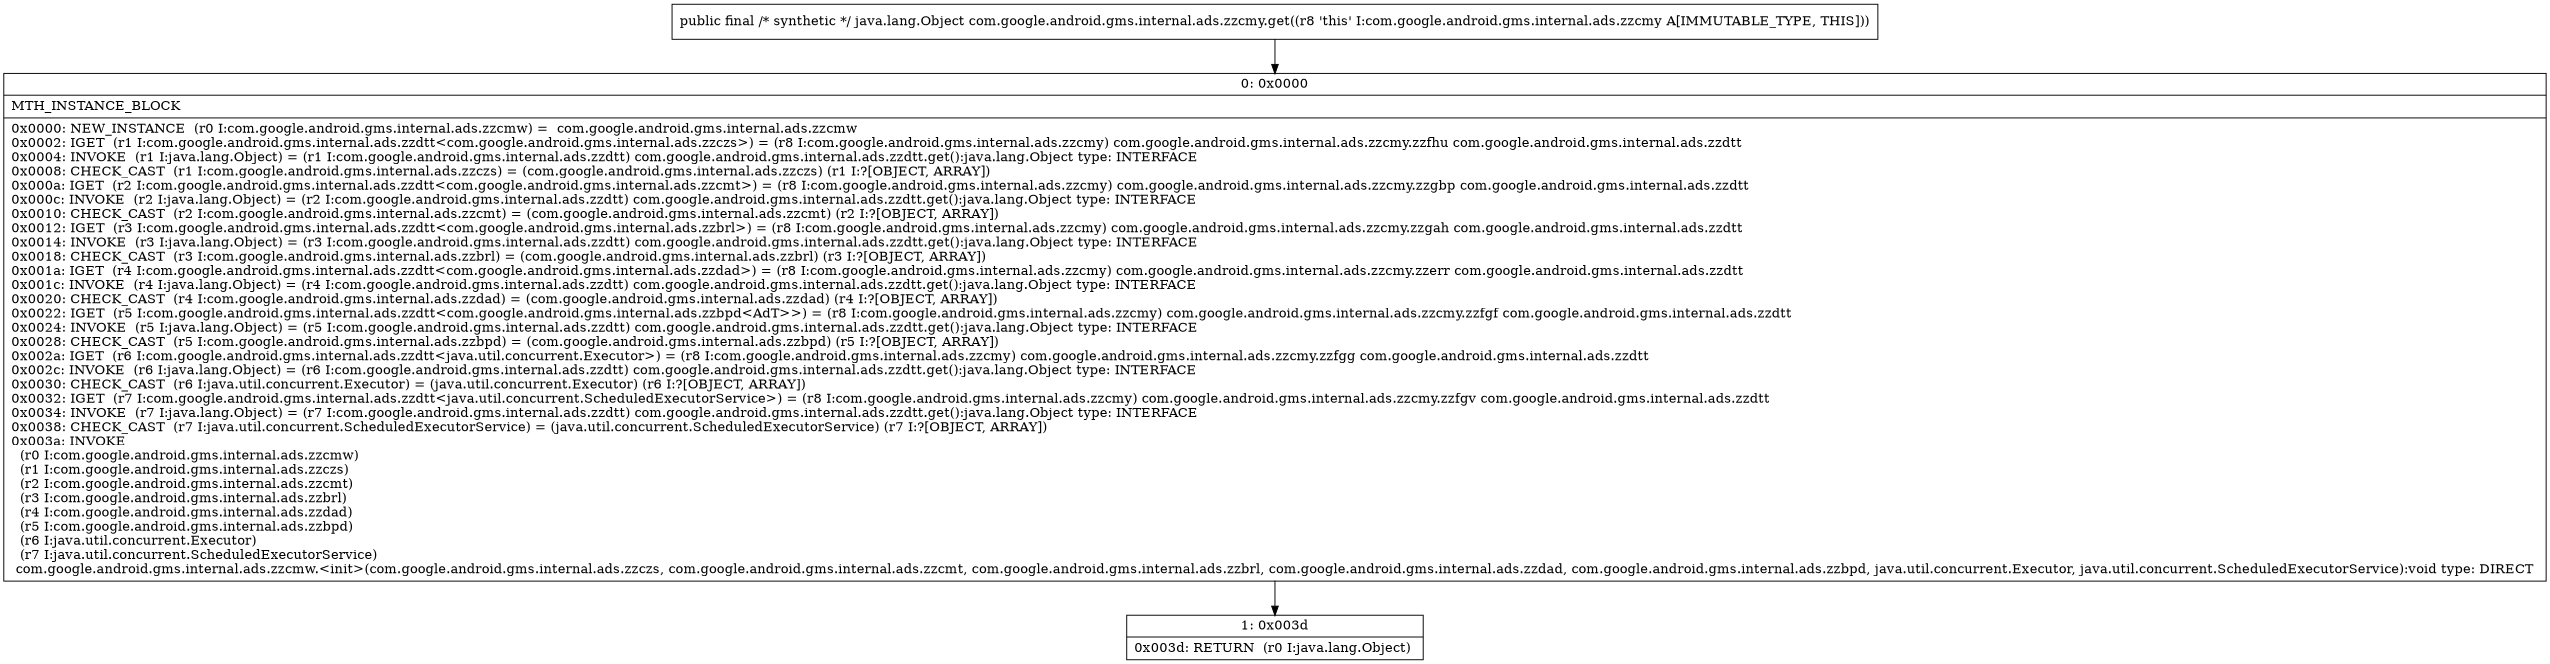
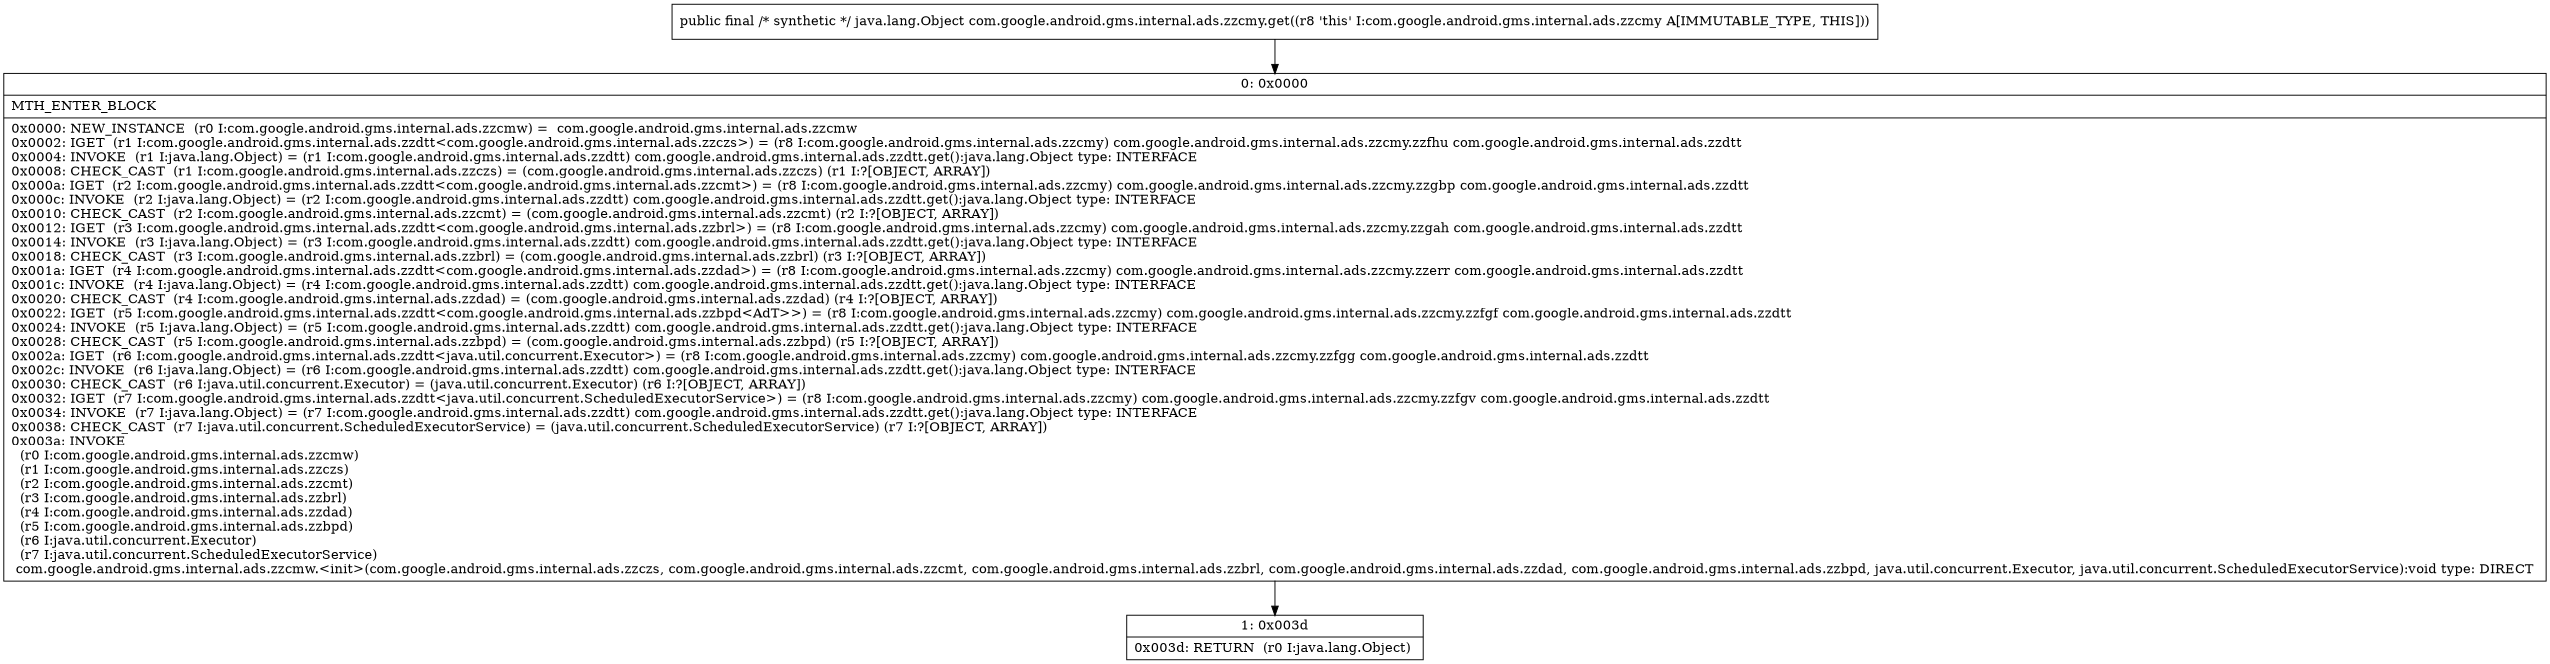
(96, 106) -> (84, 106)
